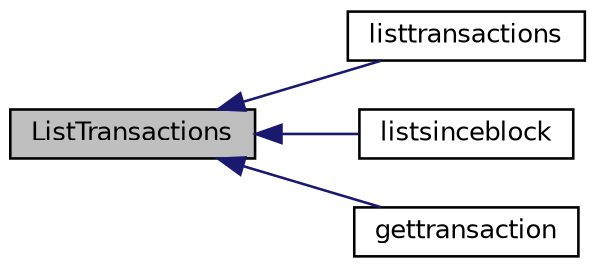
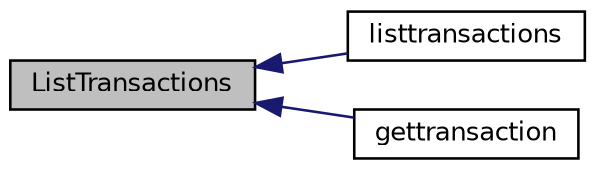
(466, 134) -> none
